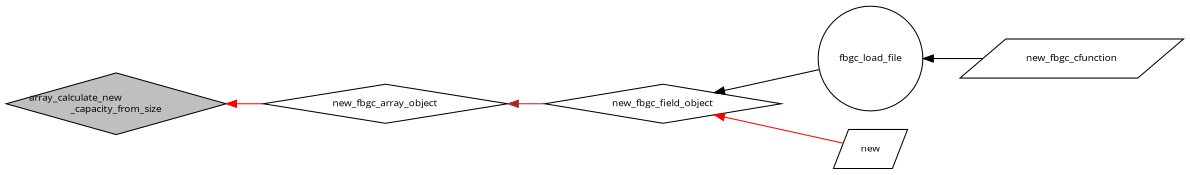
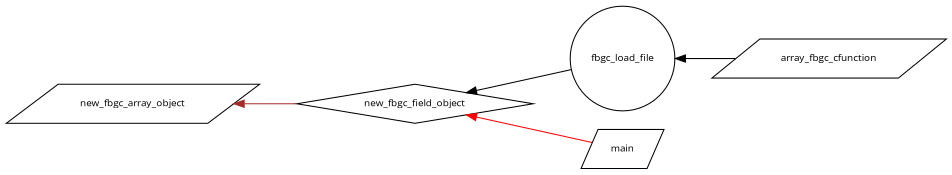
(1072, 59) -> (829, 59)
(116, 104) -> none
(385, 104) -> (133, 104)
(870, 149) -> (623, 149)
